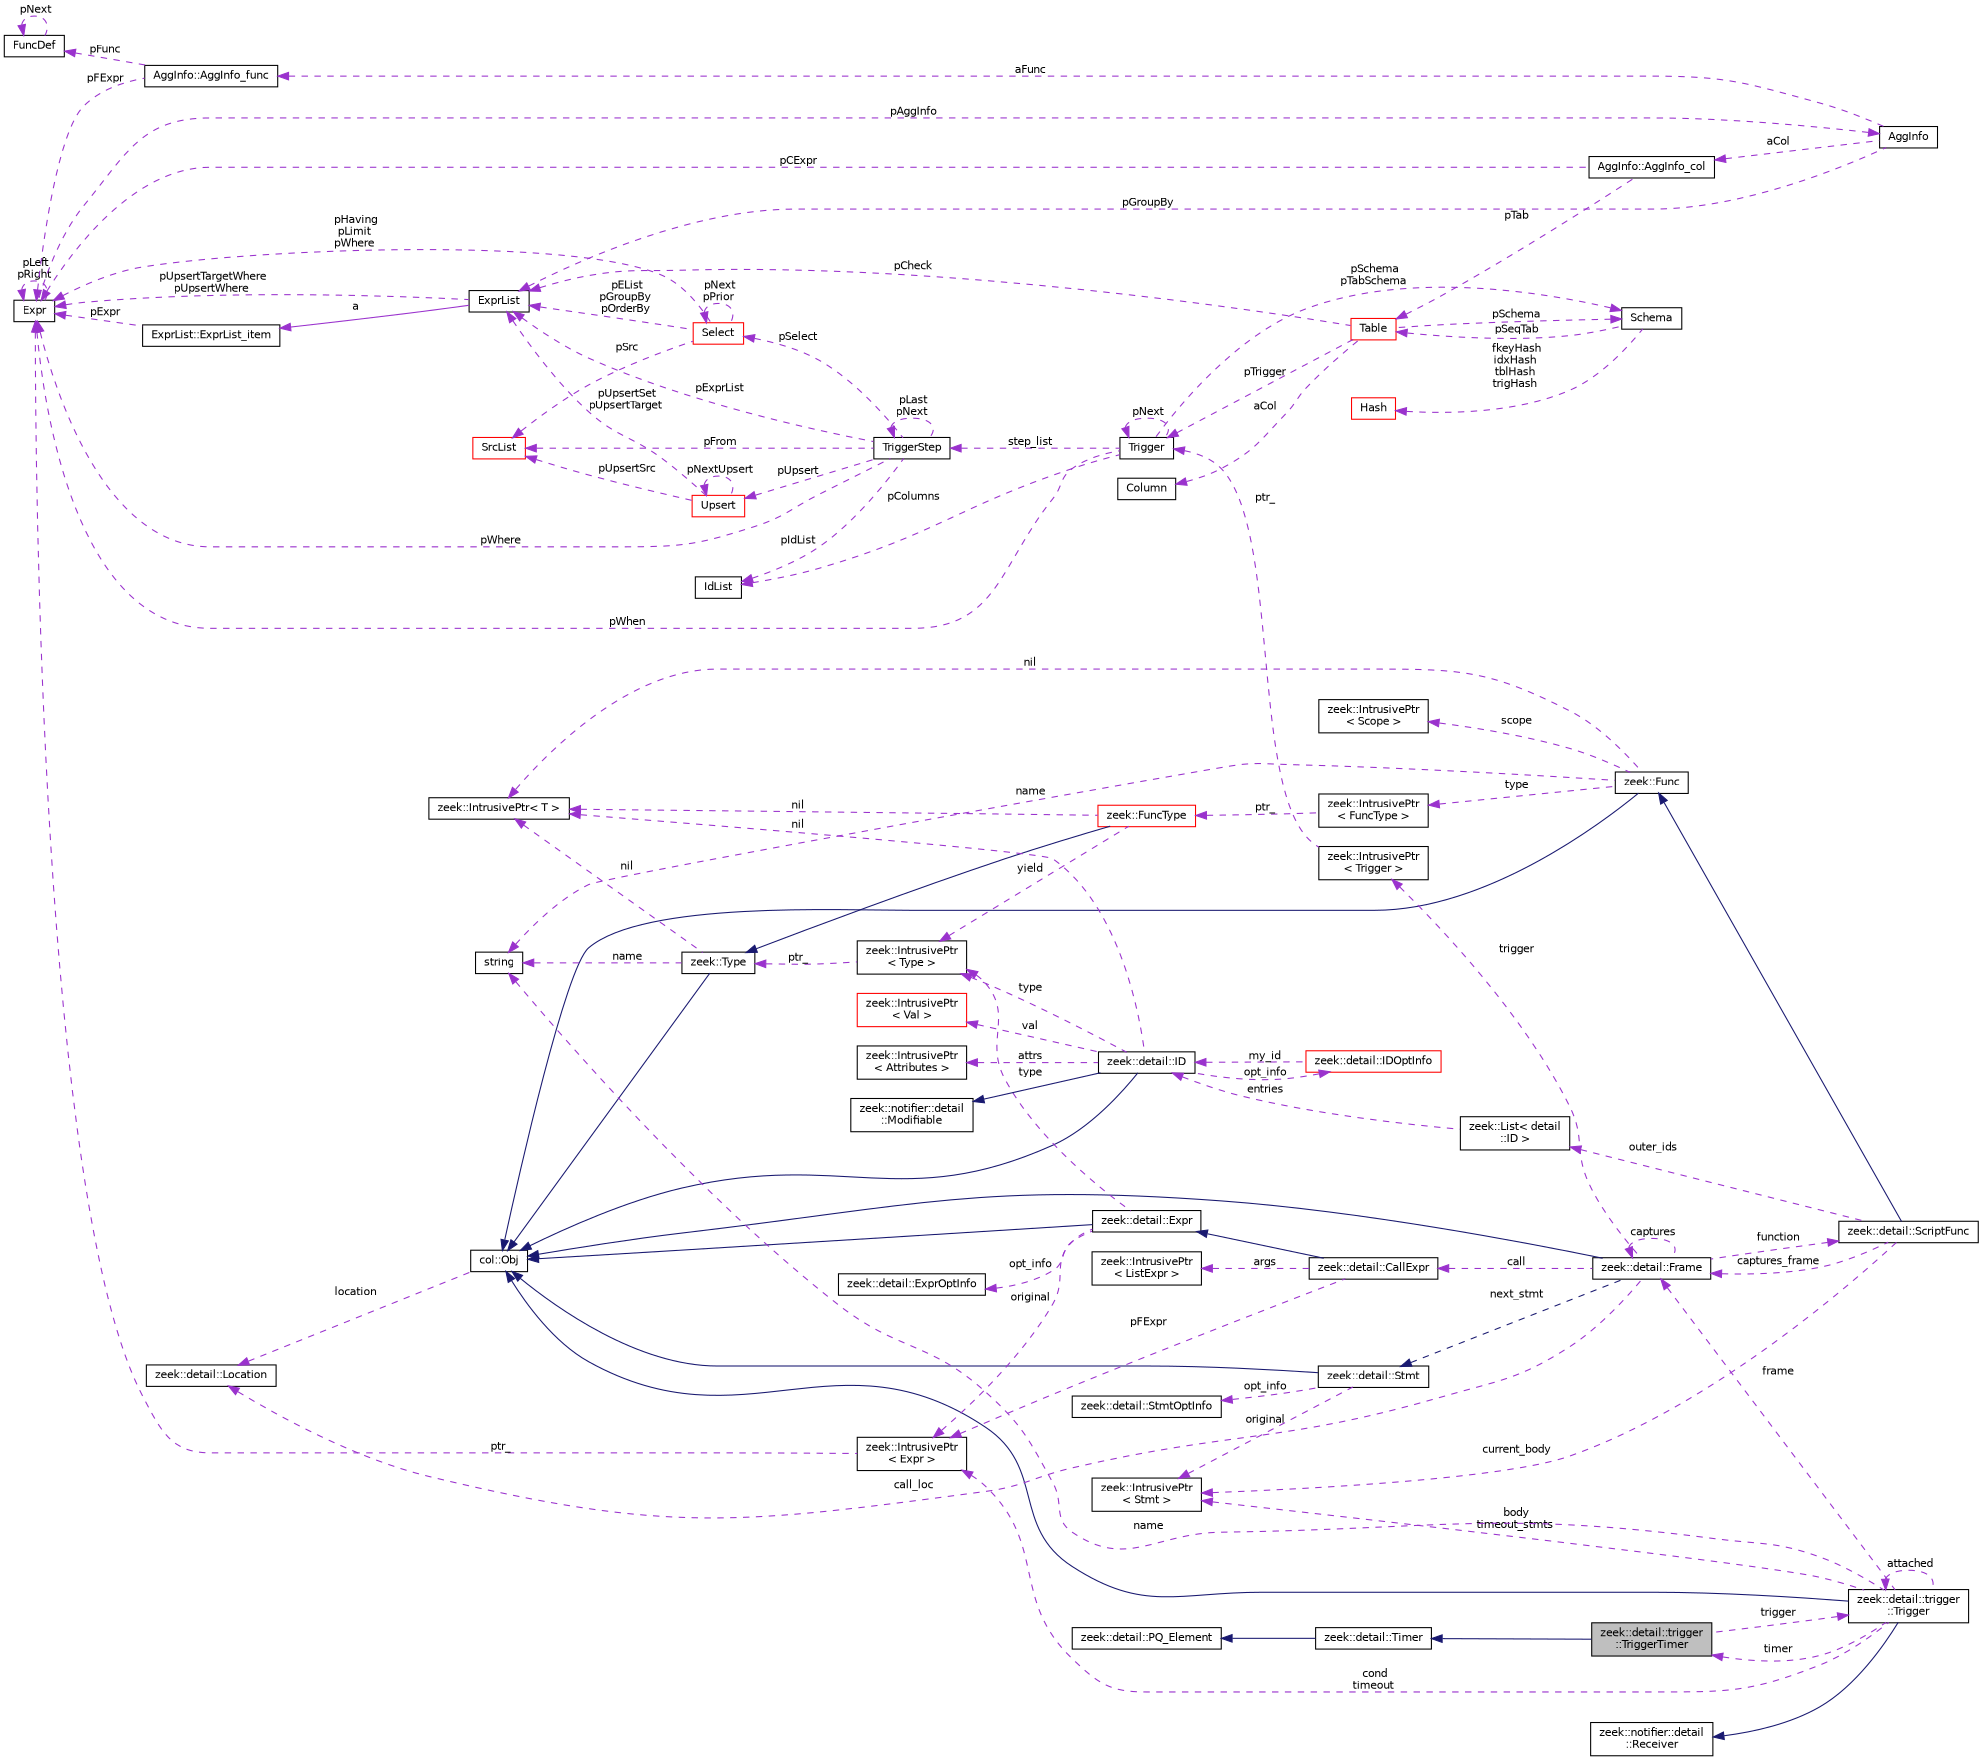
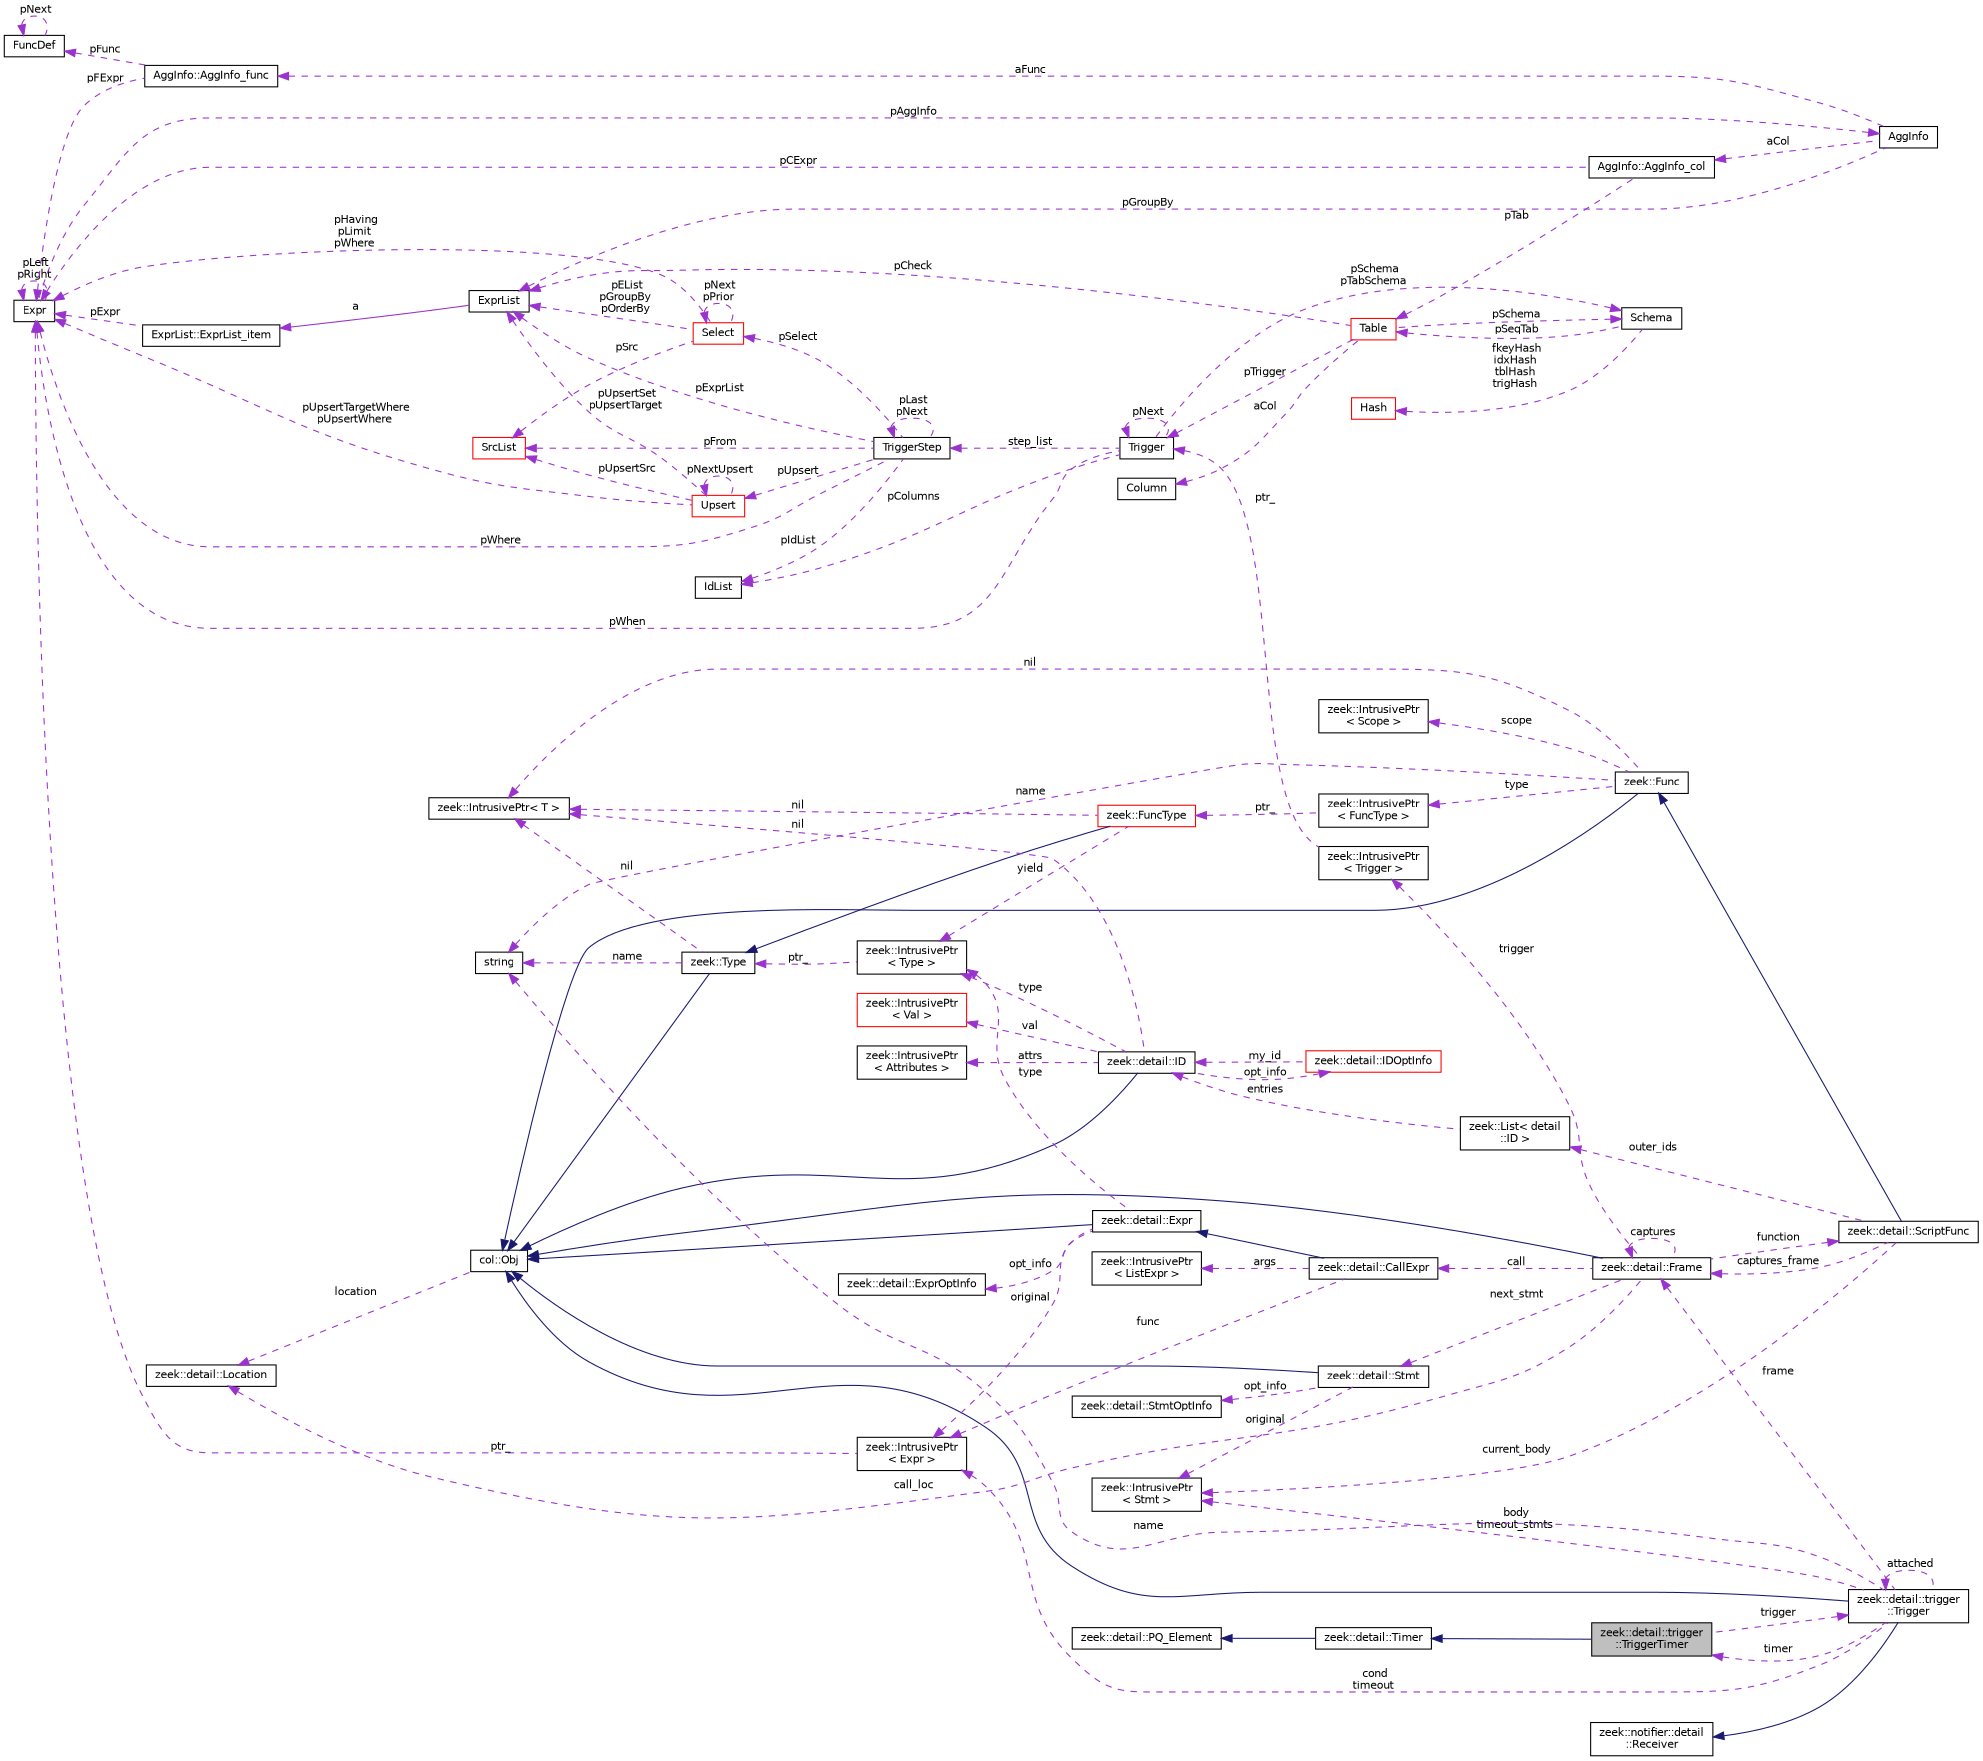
(267, 295) -> (369, 450)
(912, 1115) -> none
(1518, 1321) -> (1518, 1321)
(1147, 1323) -> (1147, 1323)
